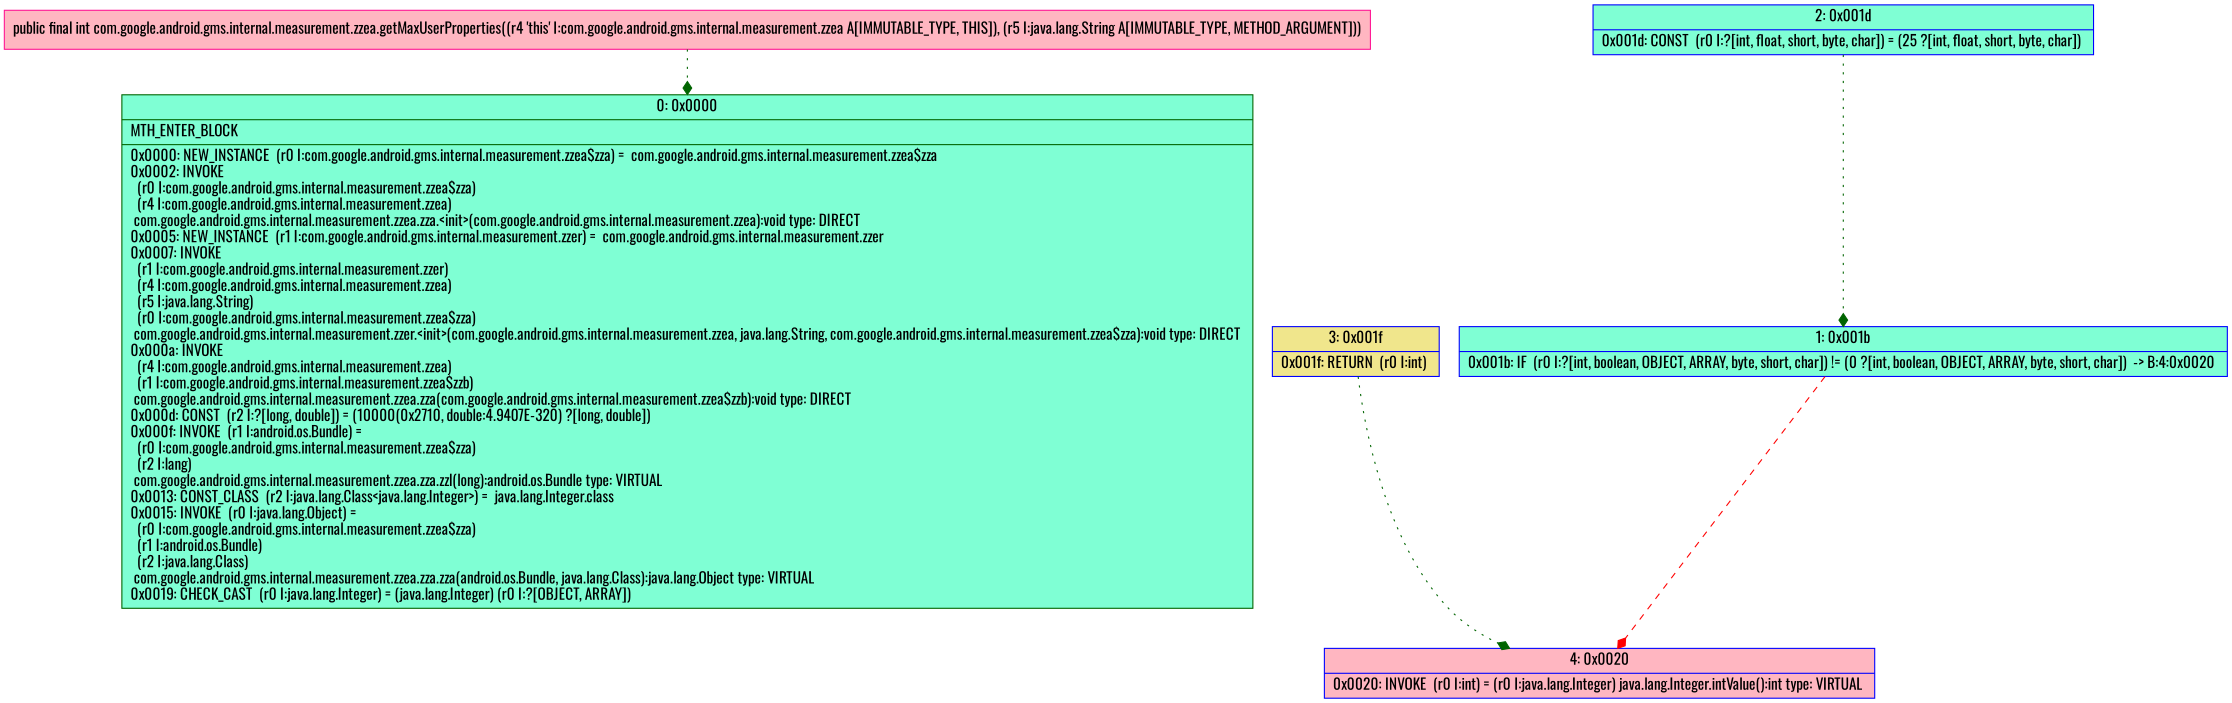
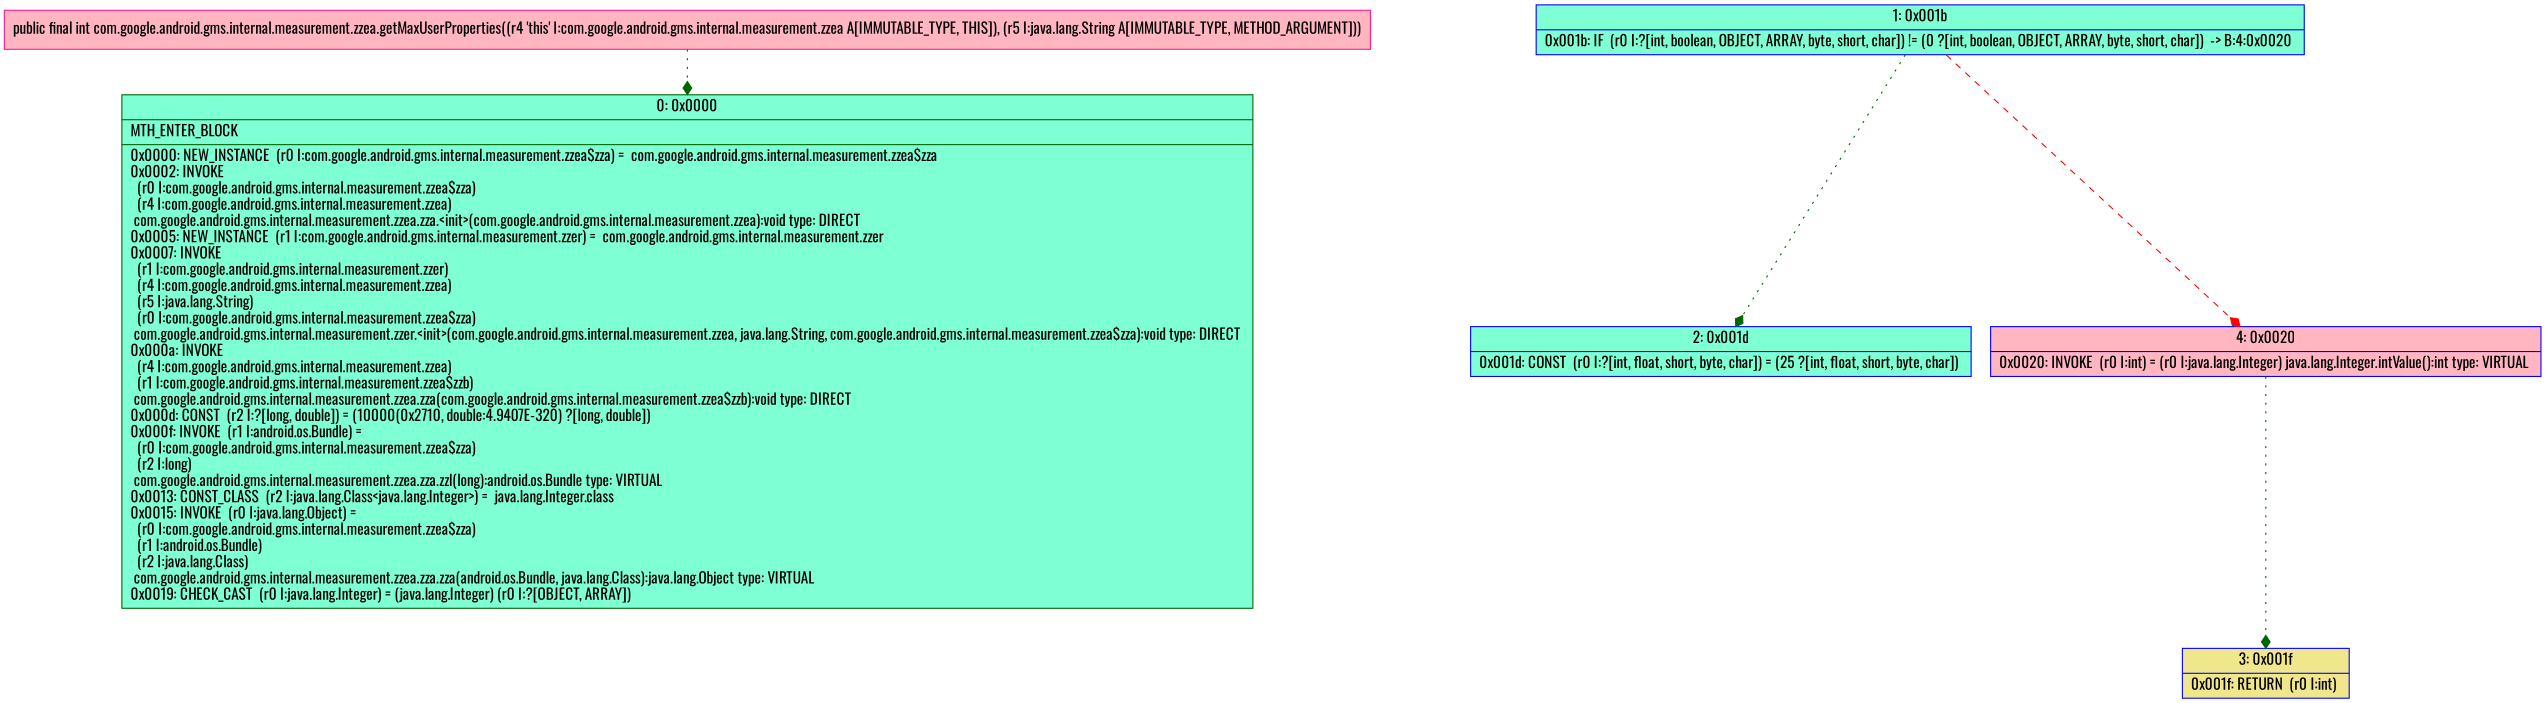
(1843, 184) -> (1824, 185)
(161, 465) -> (161, 465)
(1398, 528) -> (2266, 506)
